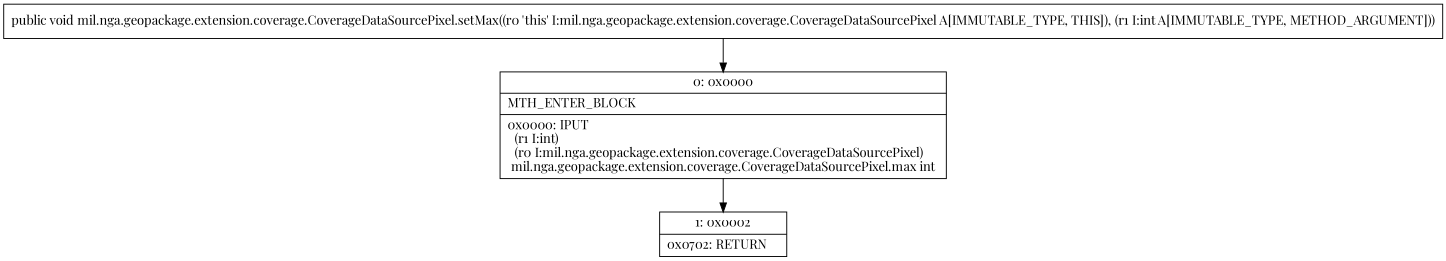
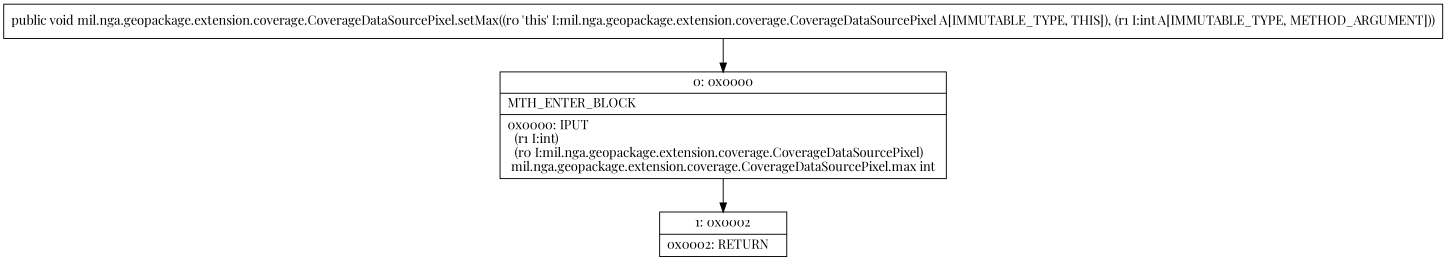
(722, 245) -> (723, 245)
